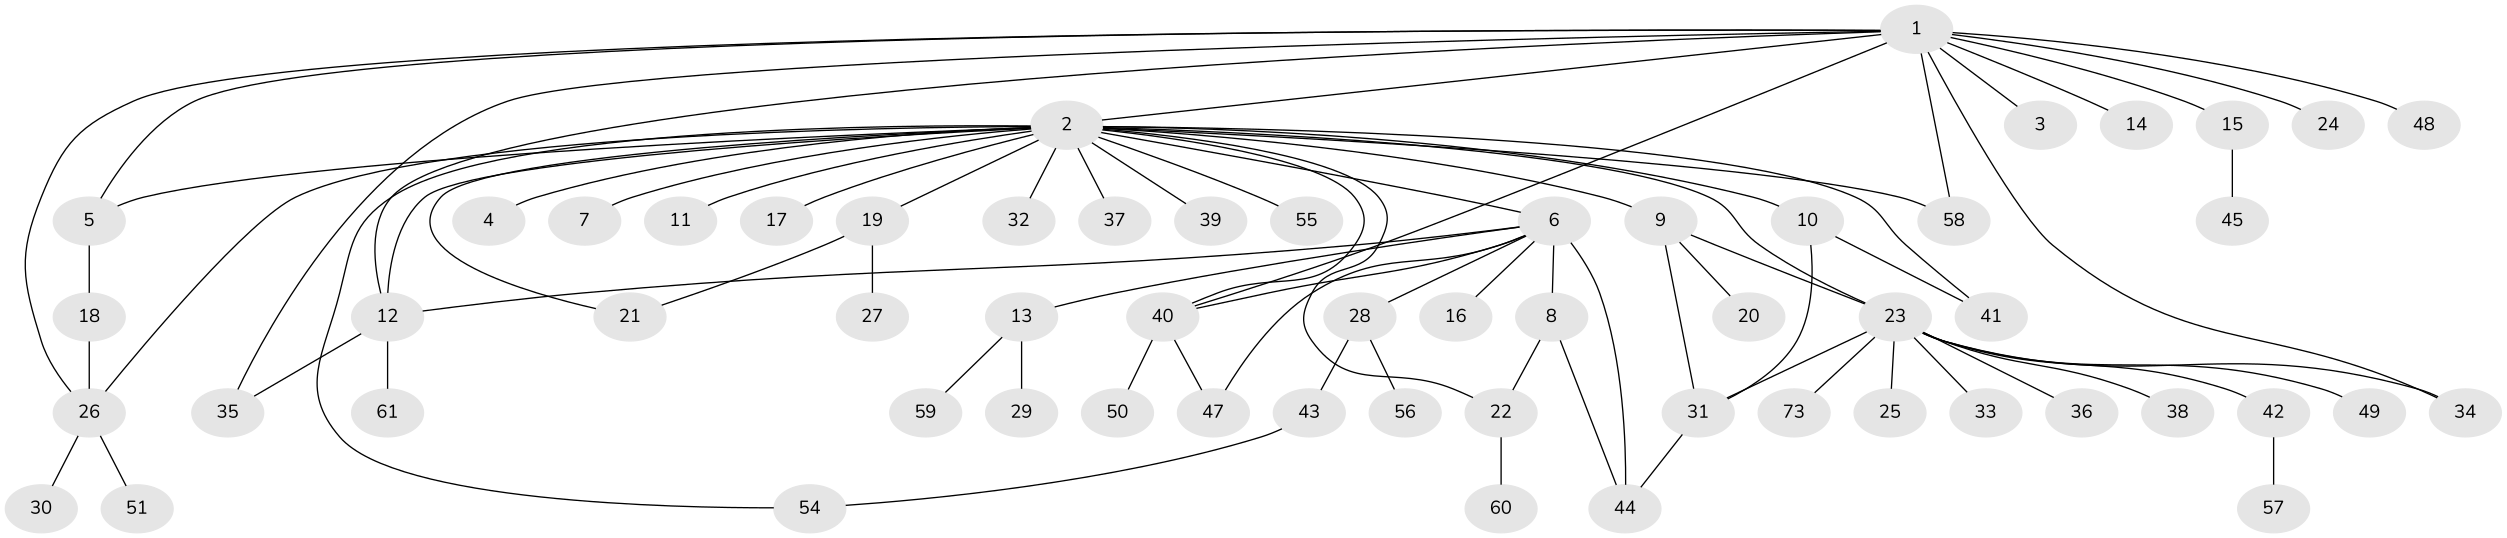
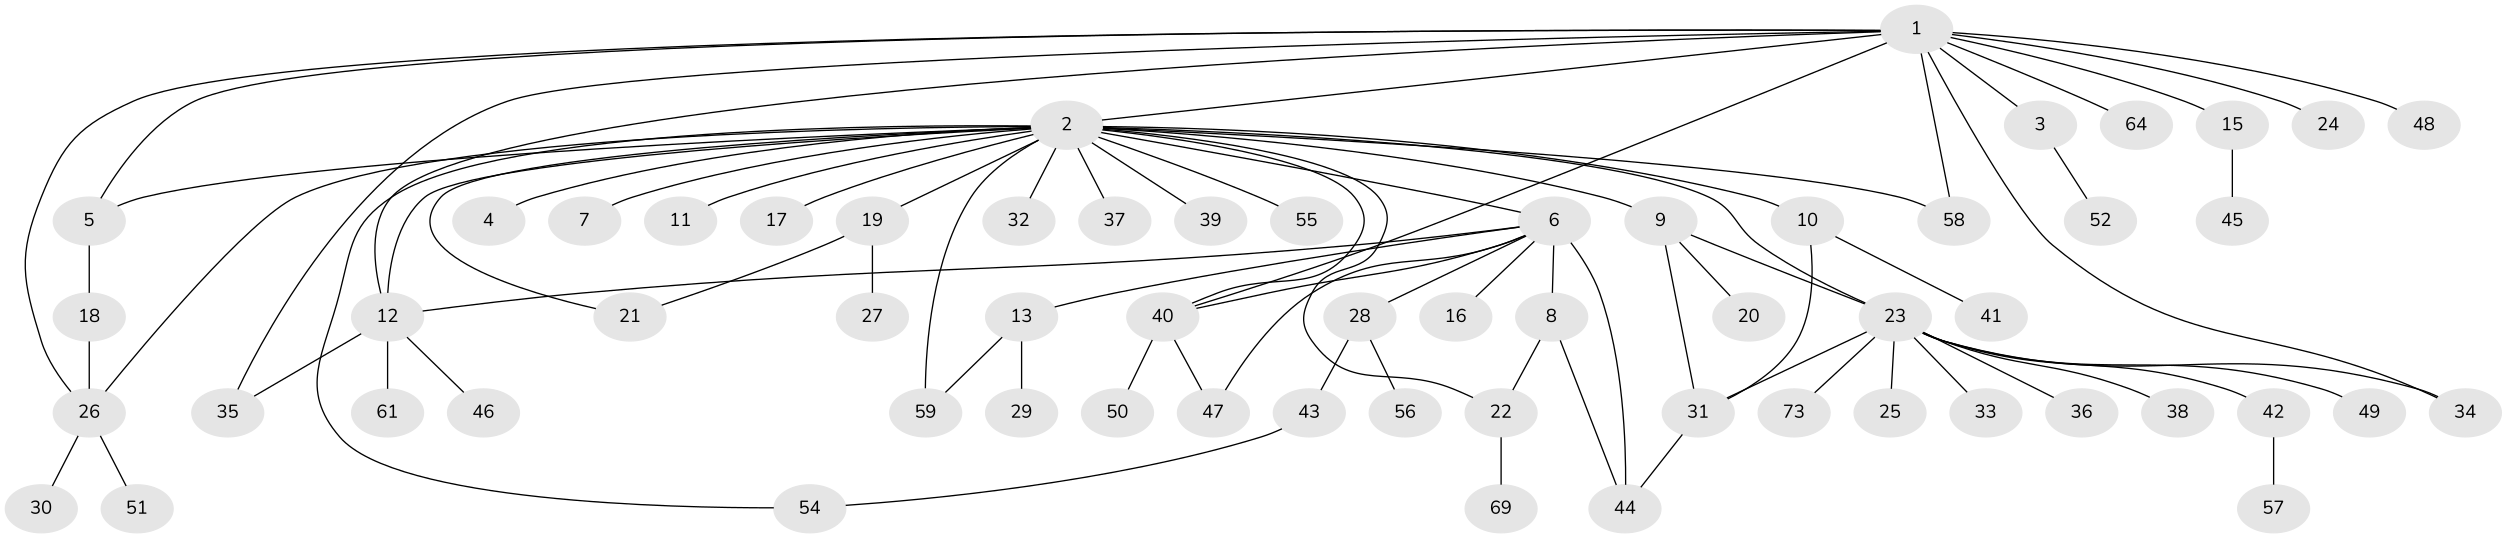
(2136, 125) -> (2136, 125)
(1558, 145) -> (948, 247)
none -> (2100, 221)
none -> (483, 413)
(1501, 509) -> (1501, 509)
